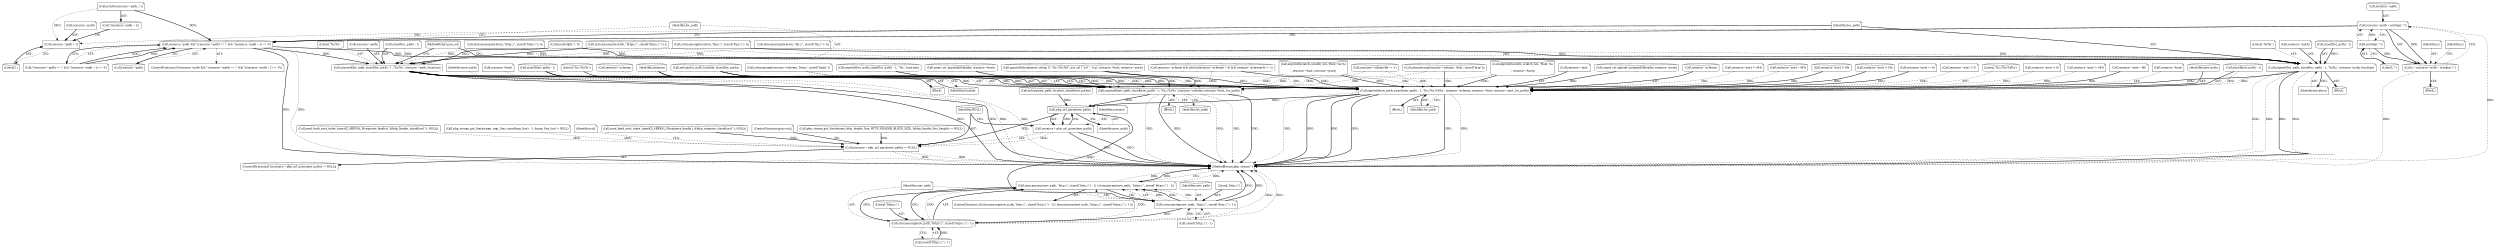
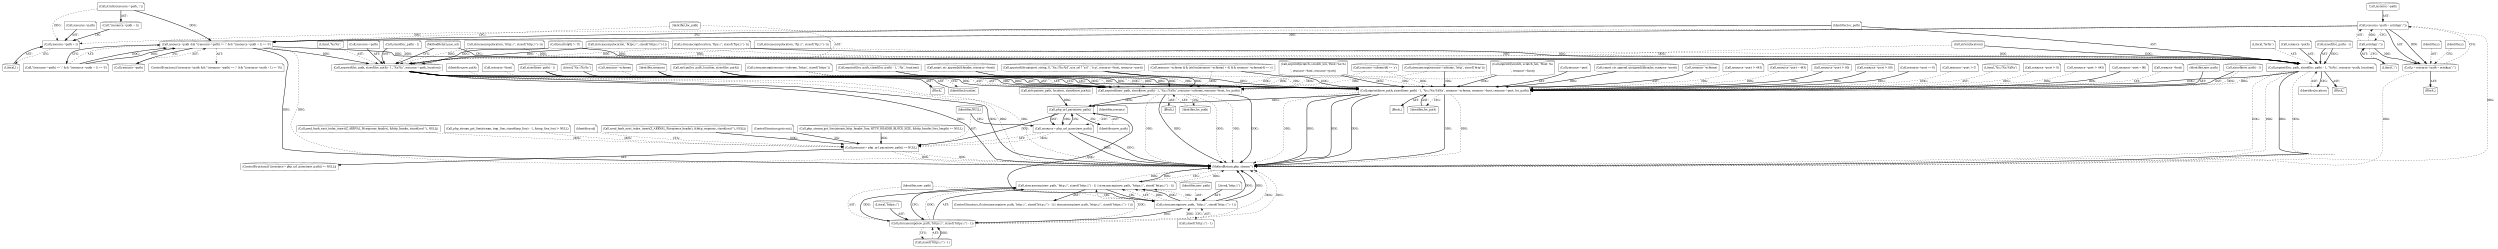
none -> (1968, 44)
(954, 139) -> (954, 139)
